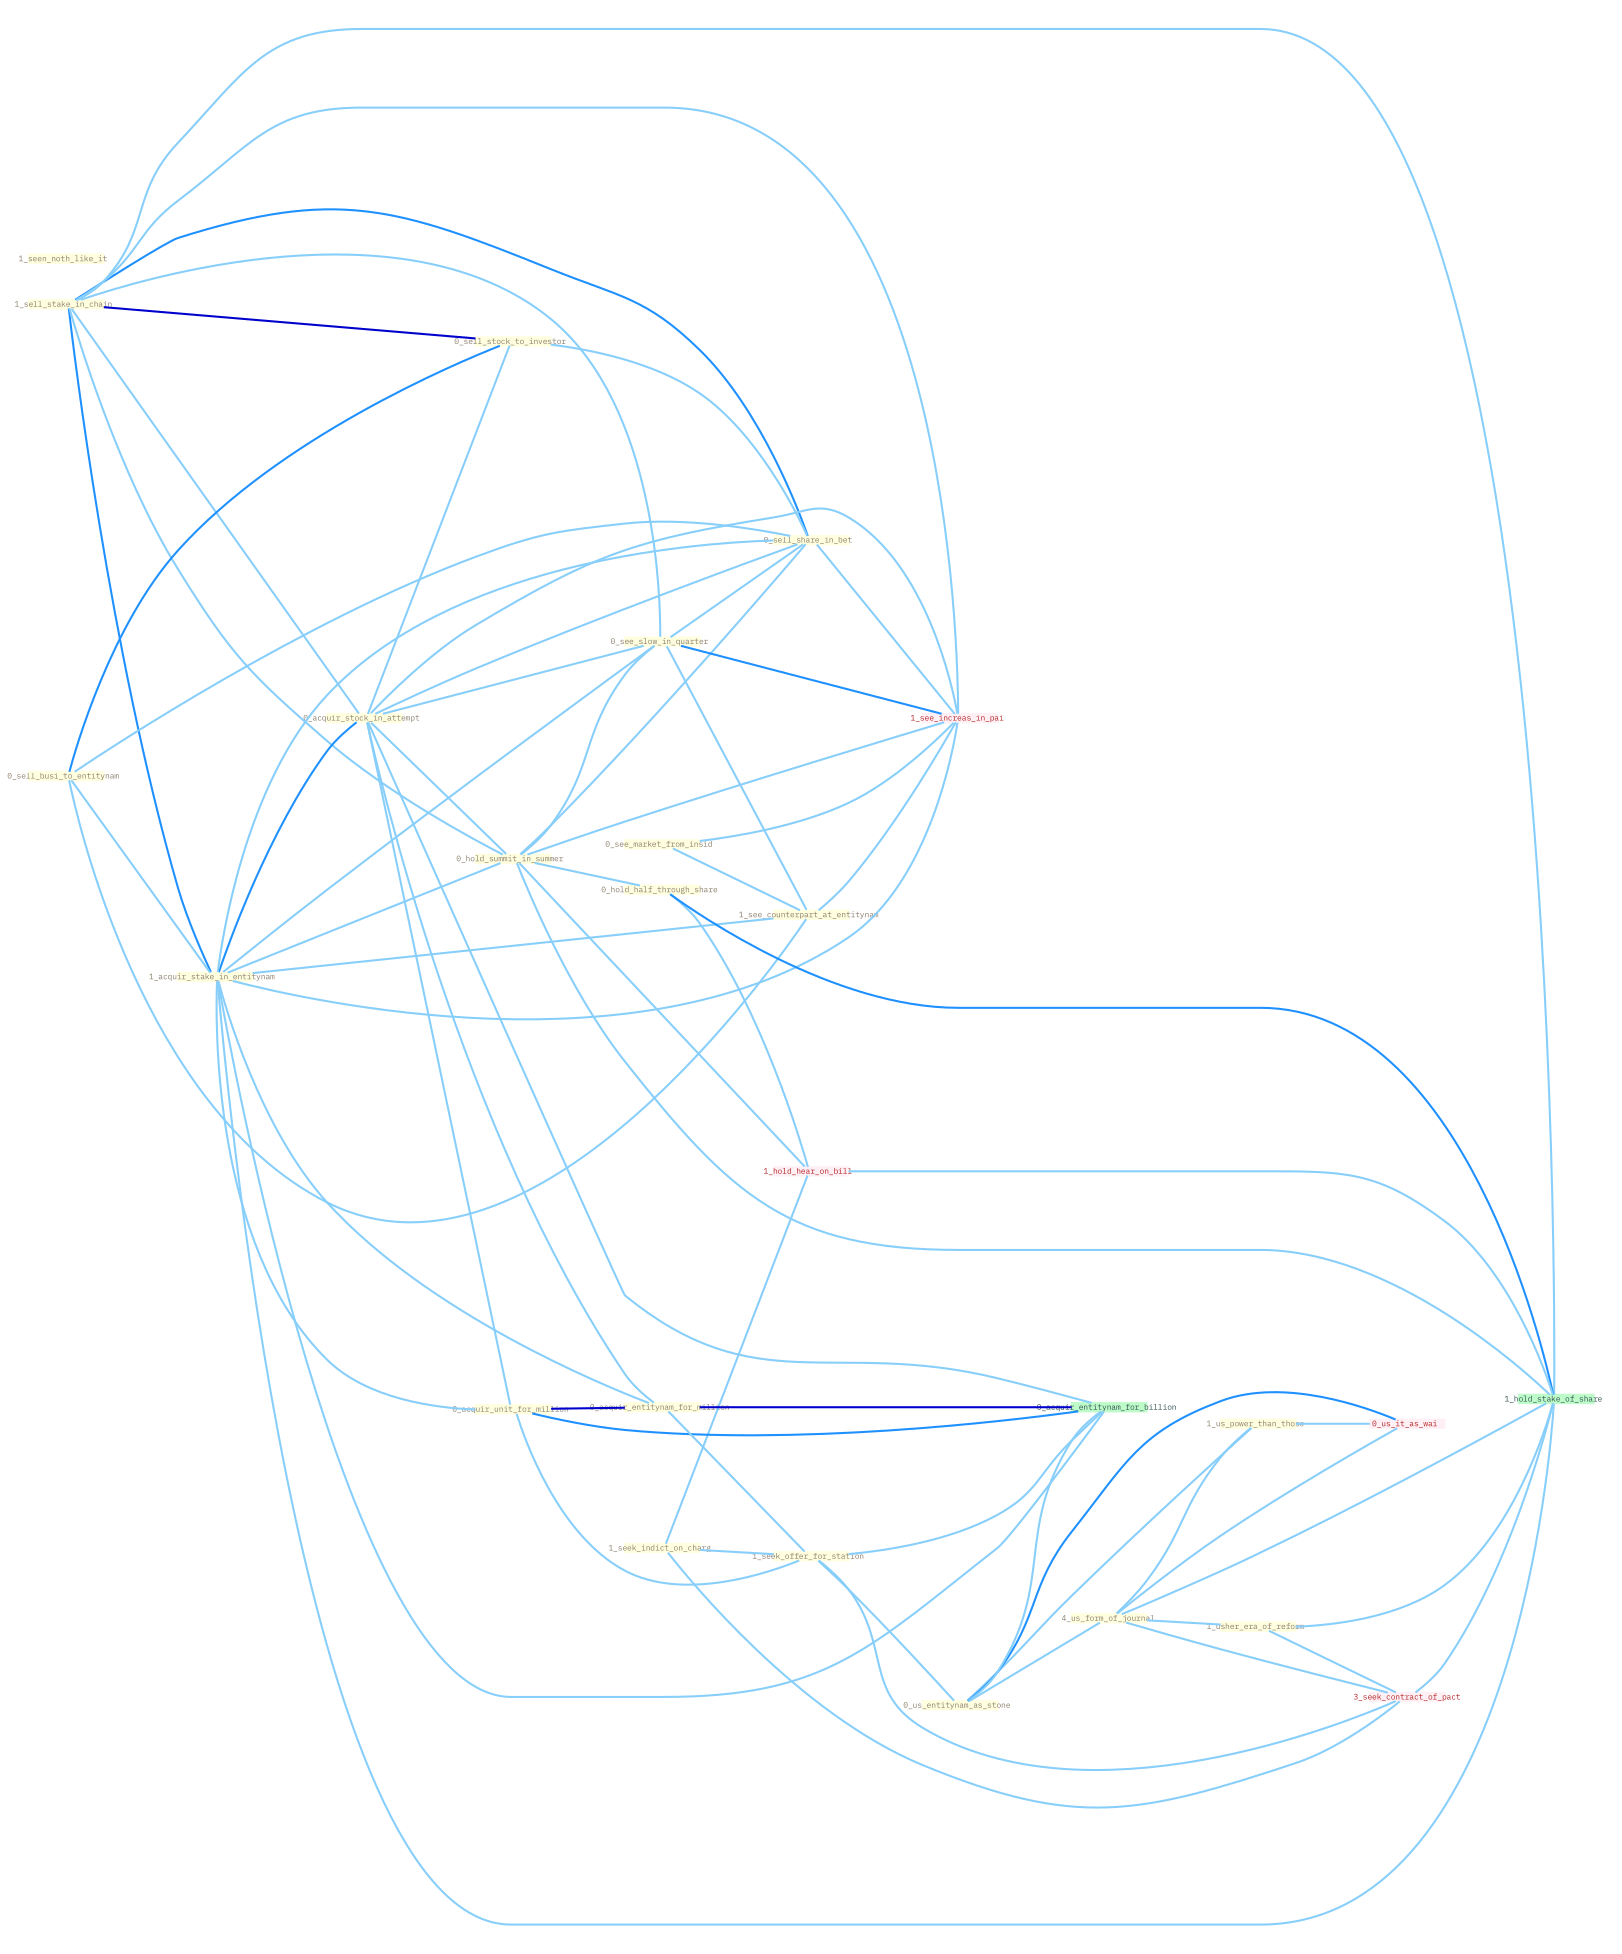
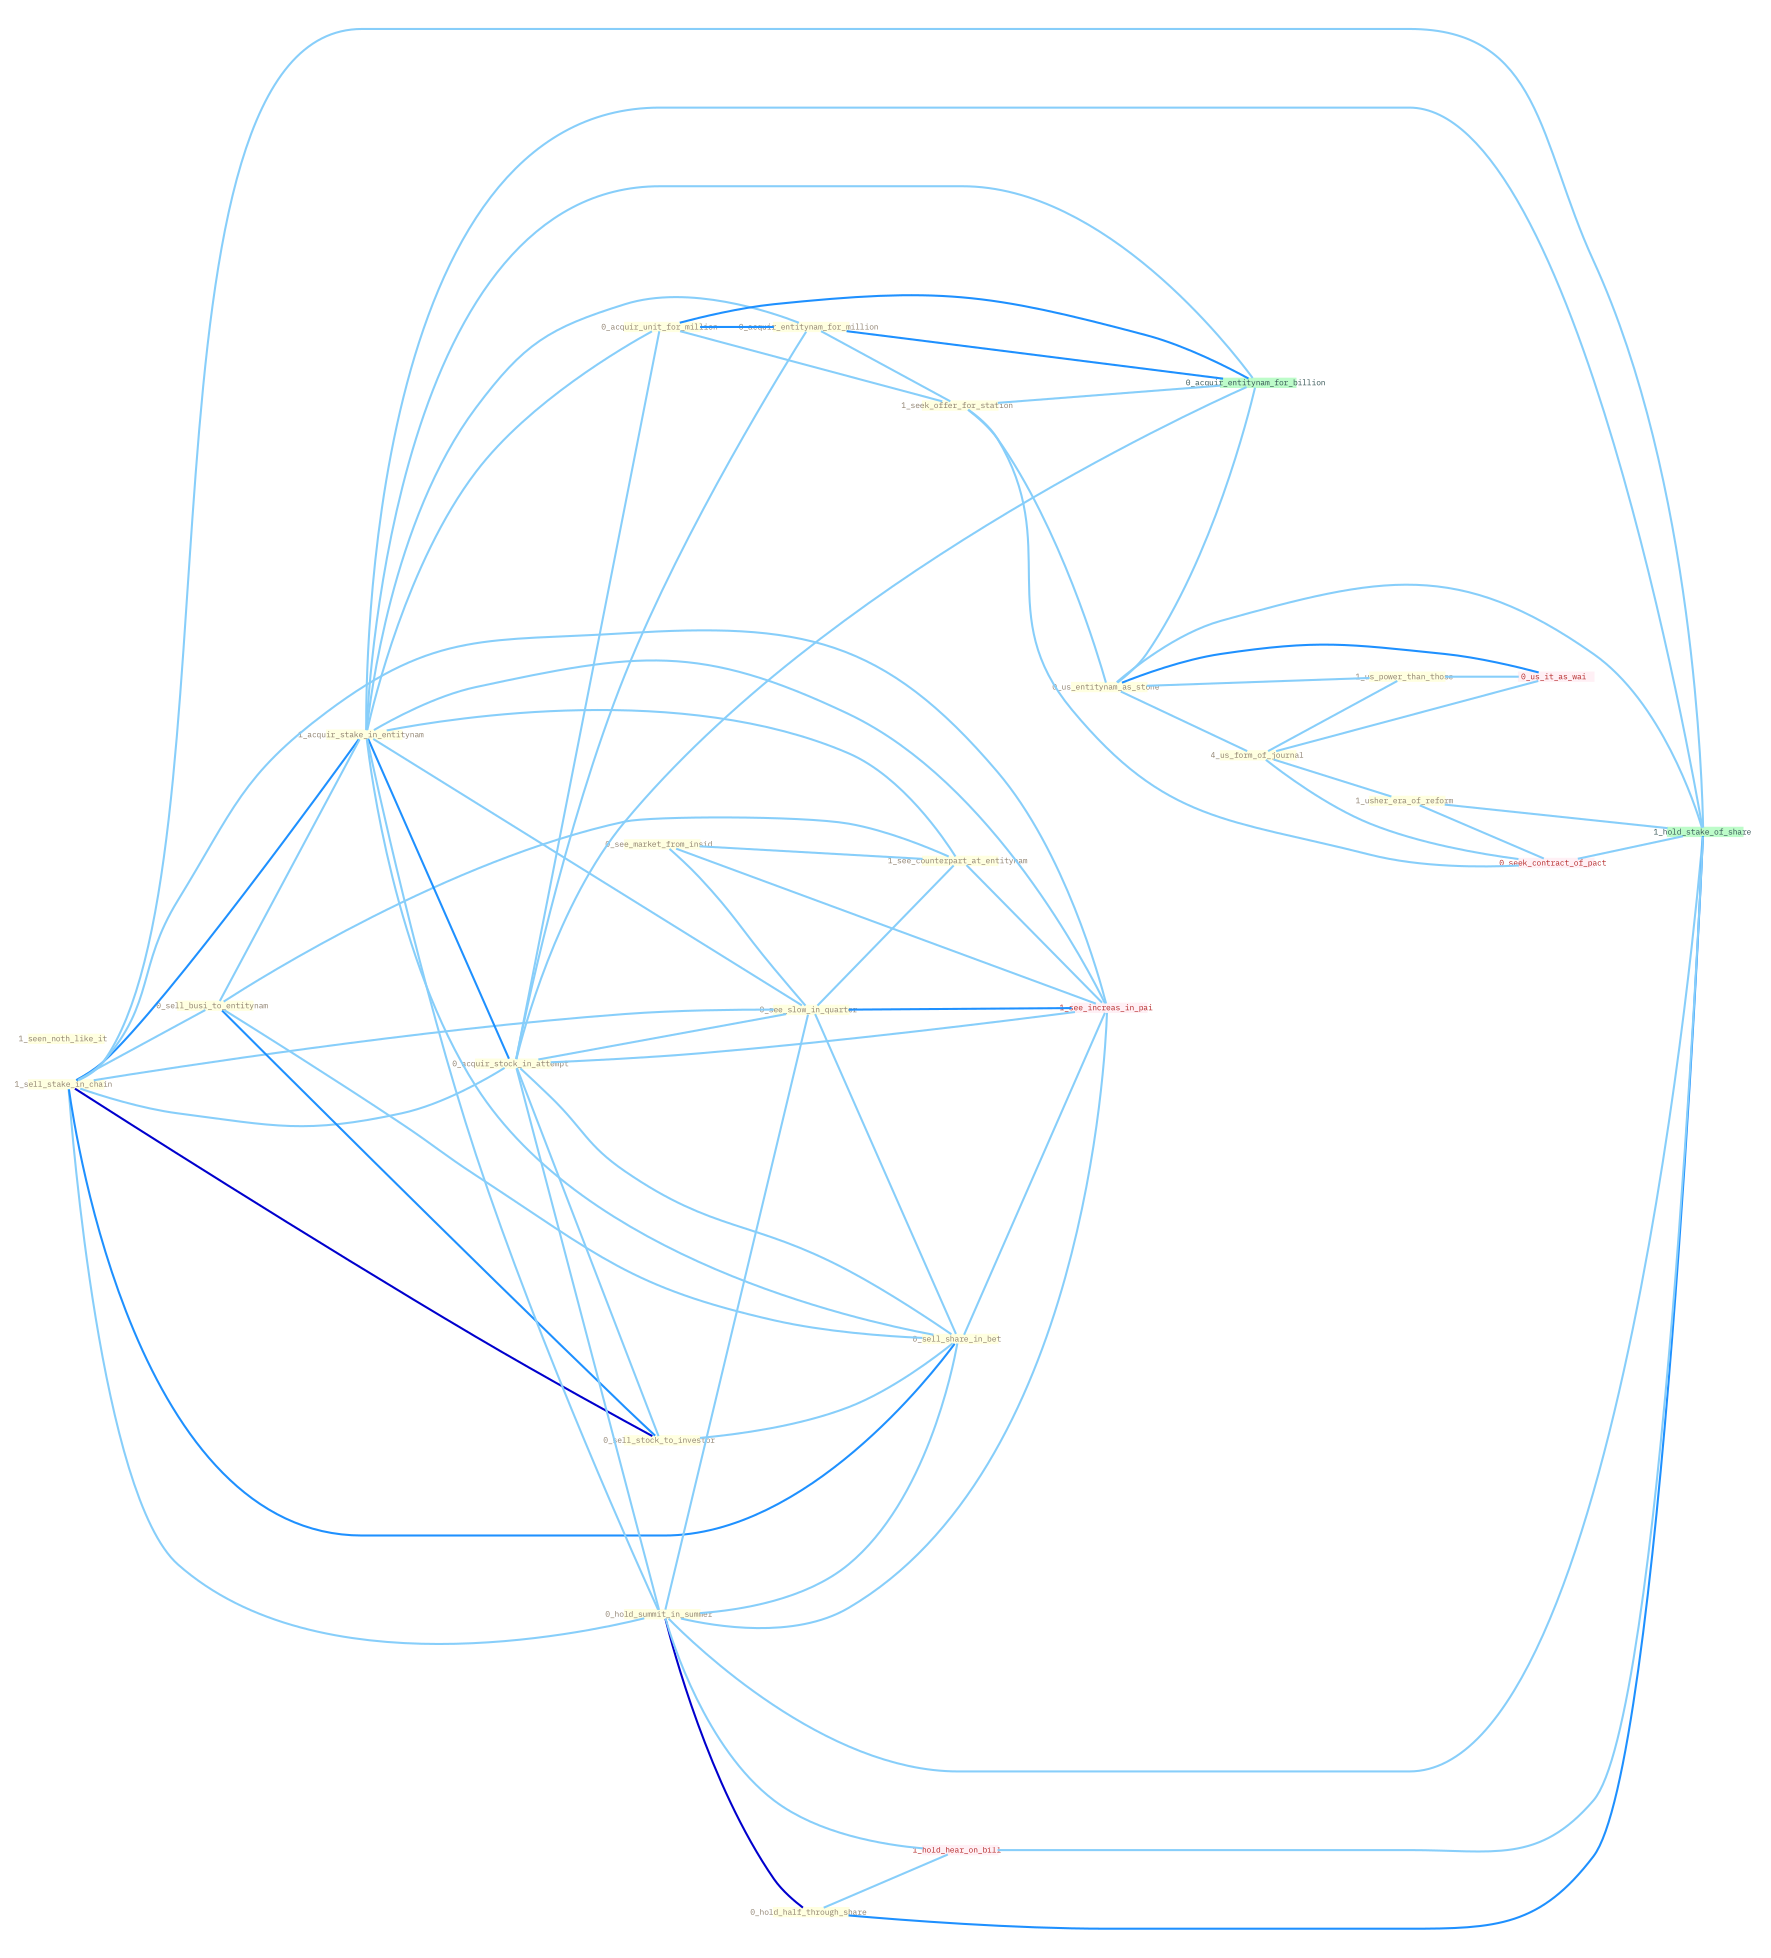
(587, 874) -> (717, 1772)
none -> (740, 925)
none -> (141, 1045)
(886, 1407) -> (1035, 355)
(588, 1408) -> (737, 327)
(1337, 1515) -> (1456, 590)
(662, 1548) -> none
(1407, 1697) -> (1556, 863)
